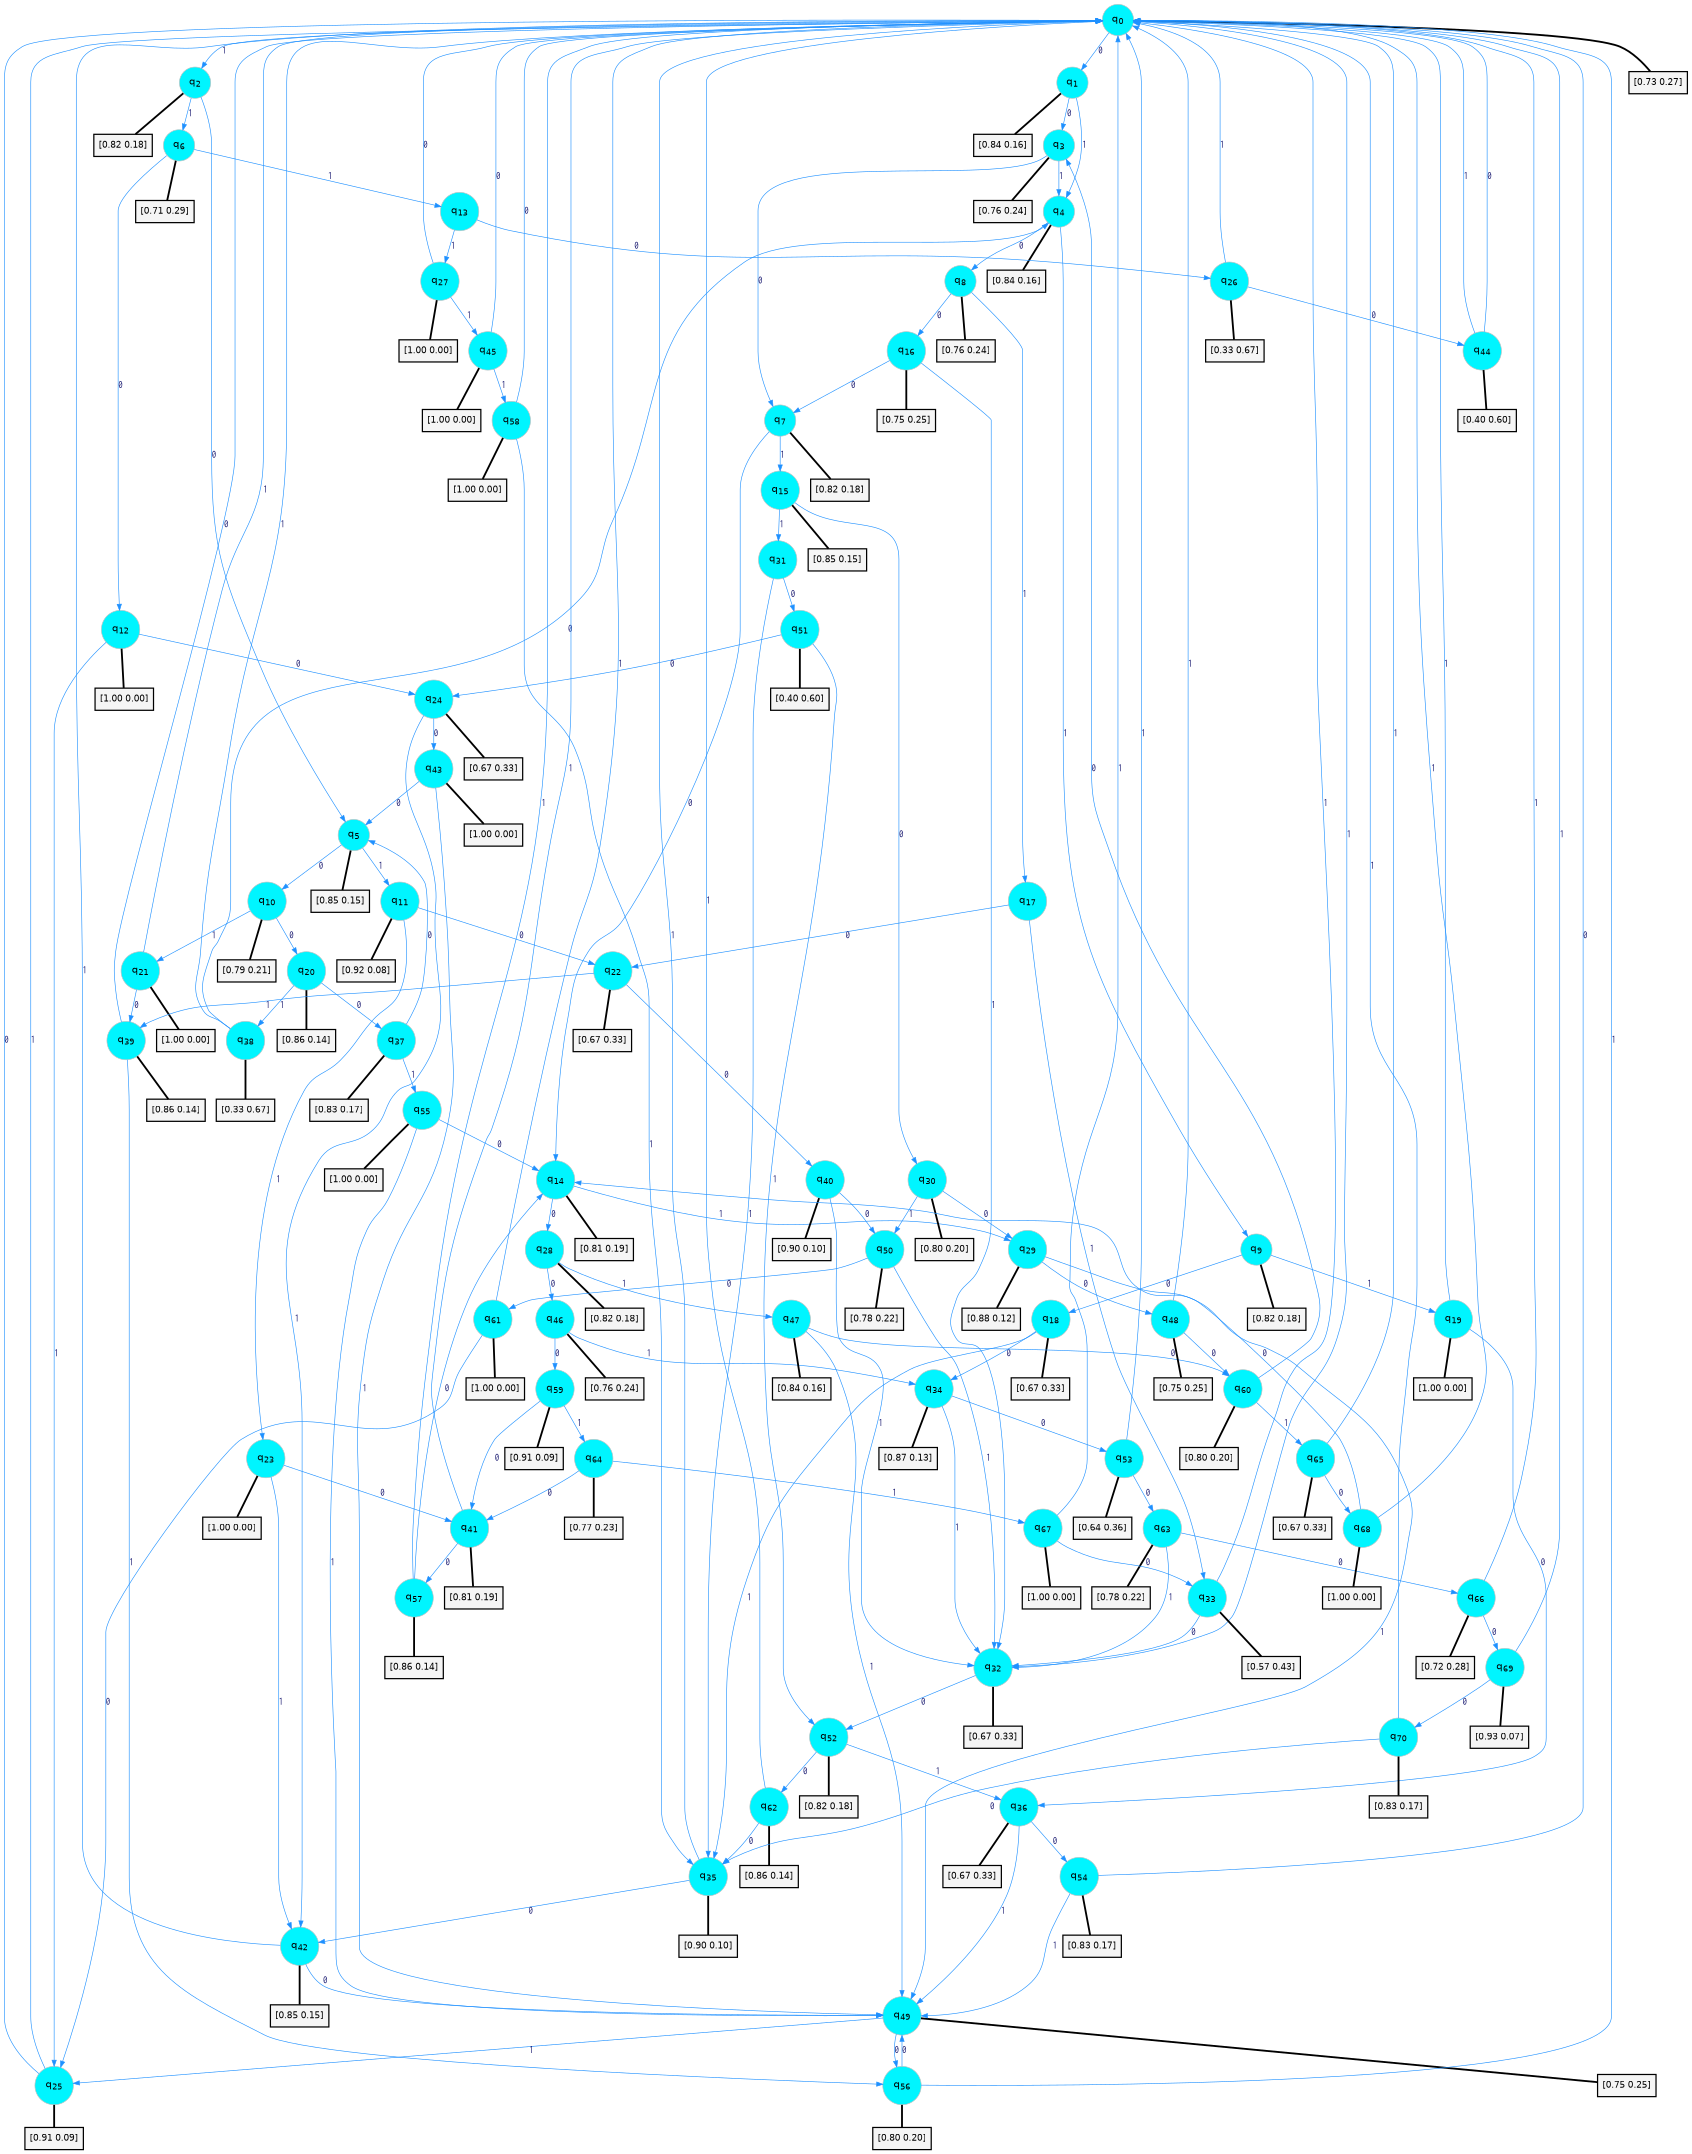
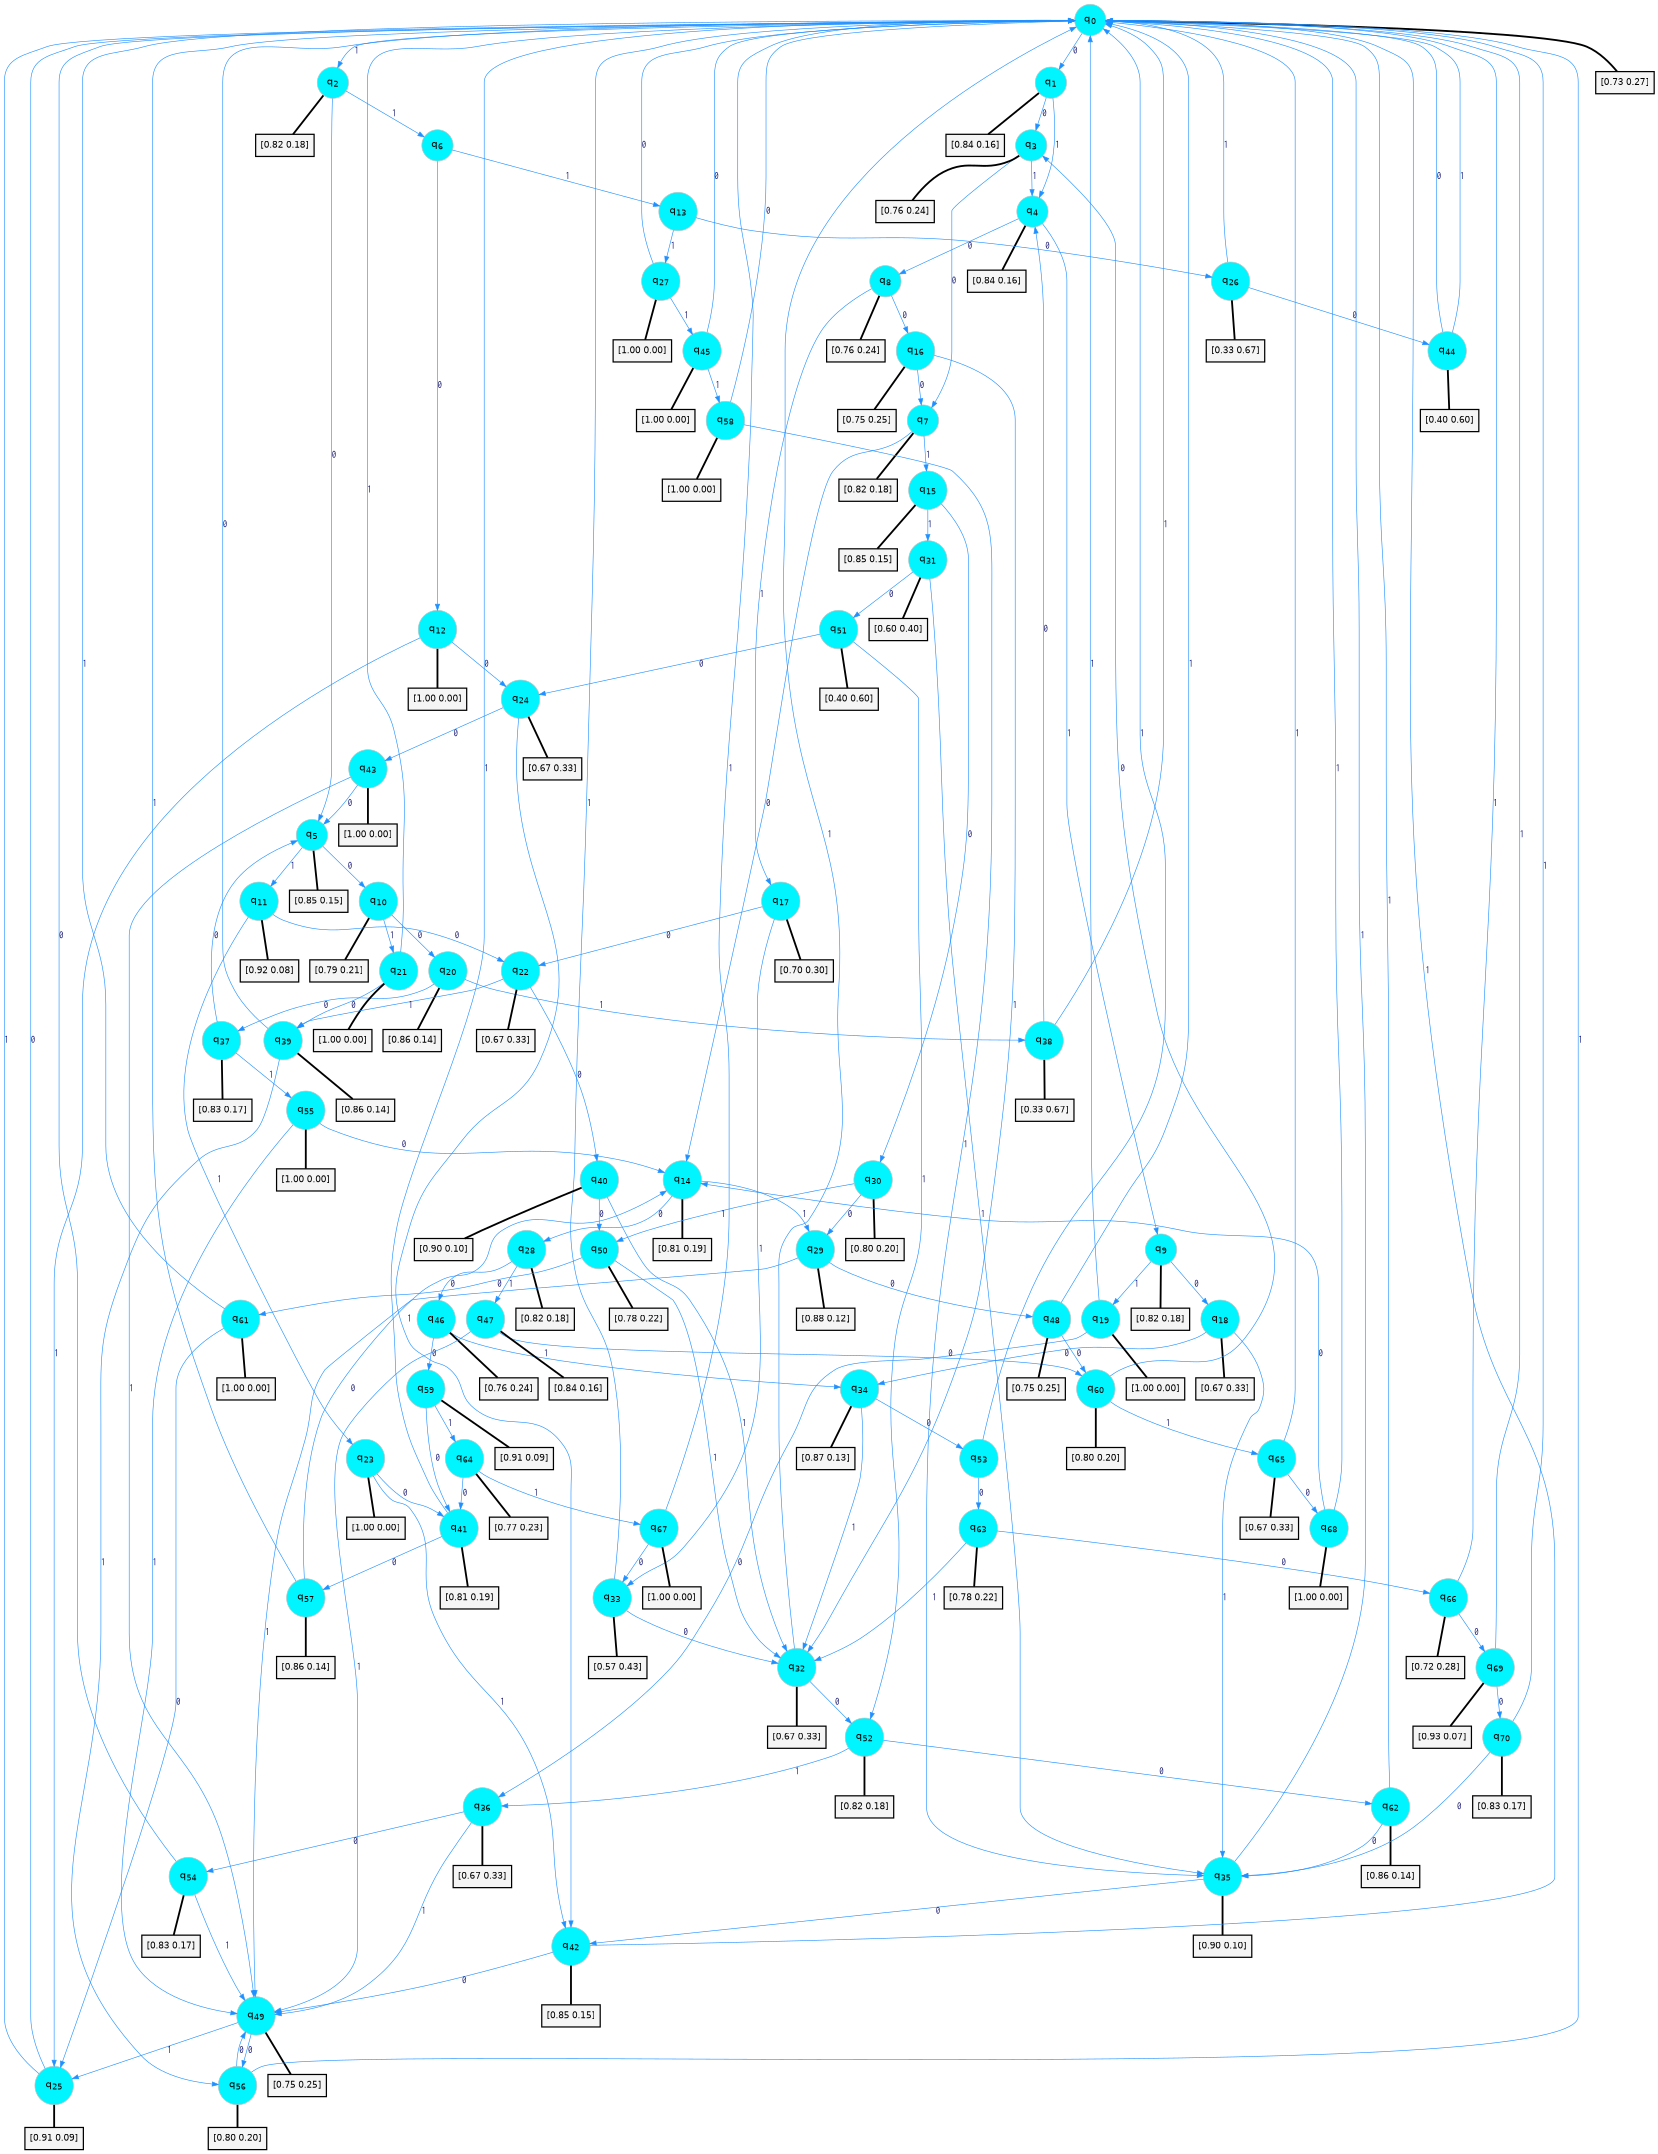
(165, 212) -> none
none -> (898, 630)
none -> (804, 971)
(1103, 1528) -> none
